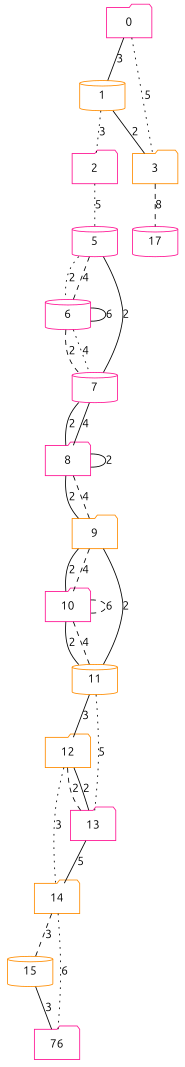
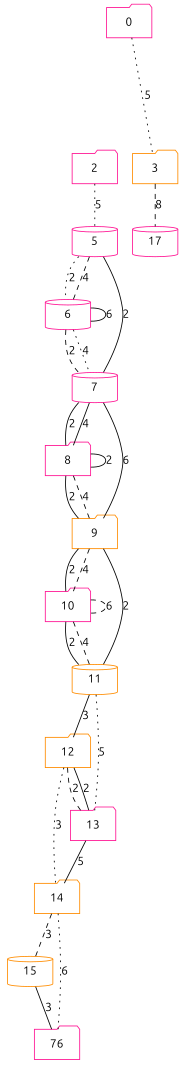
(102, 96) -> none
none -> (123, 461)
